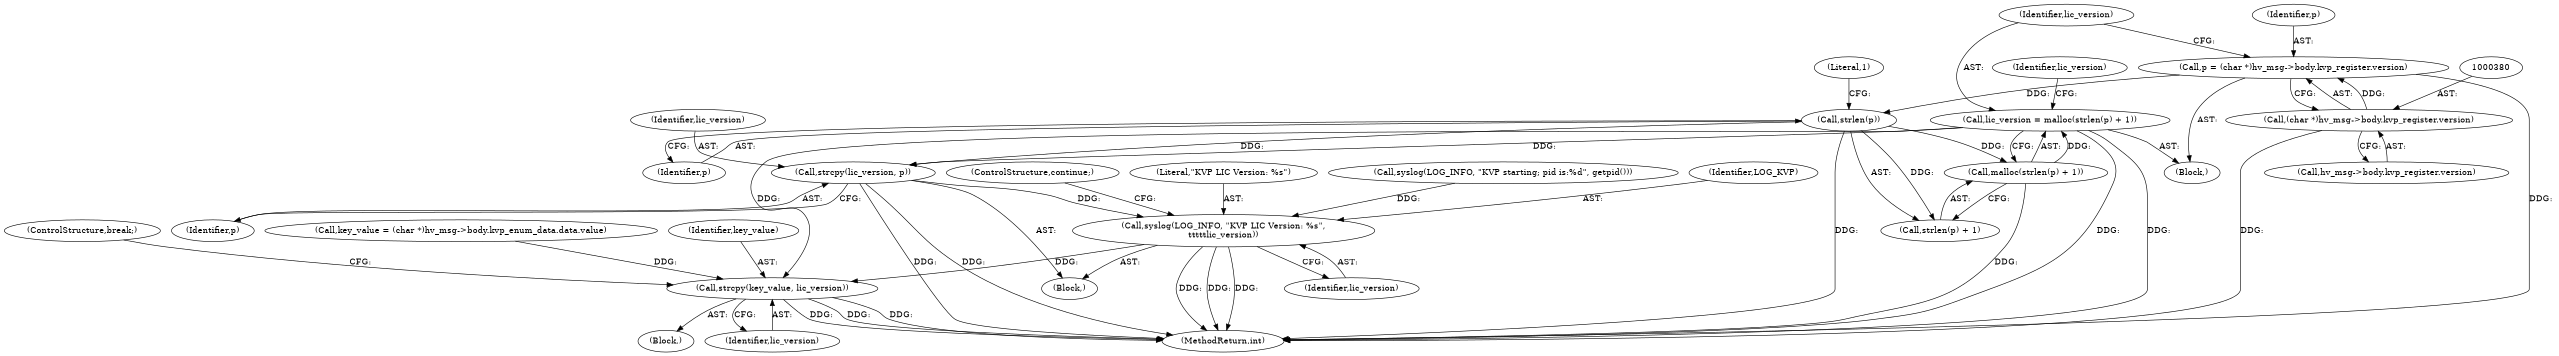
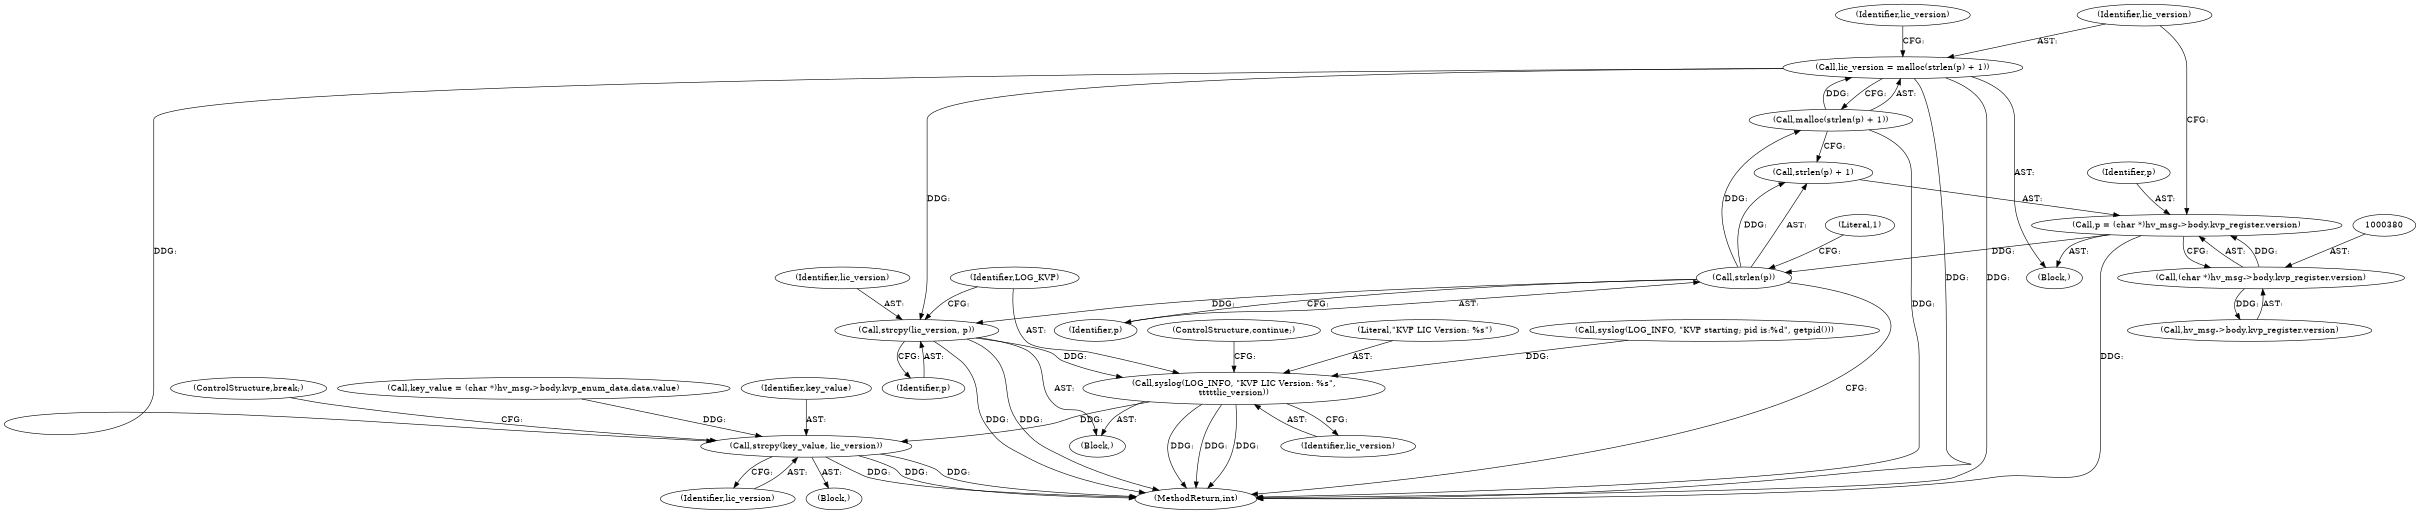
(2372, 147) -> (2249, 304)
(1948, 198) -> (1980, 196)
(1848, 231) -> (1858, 388)
none -> (951, 298)
(1845, 333) -> none
